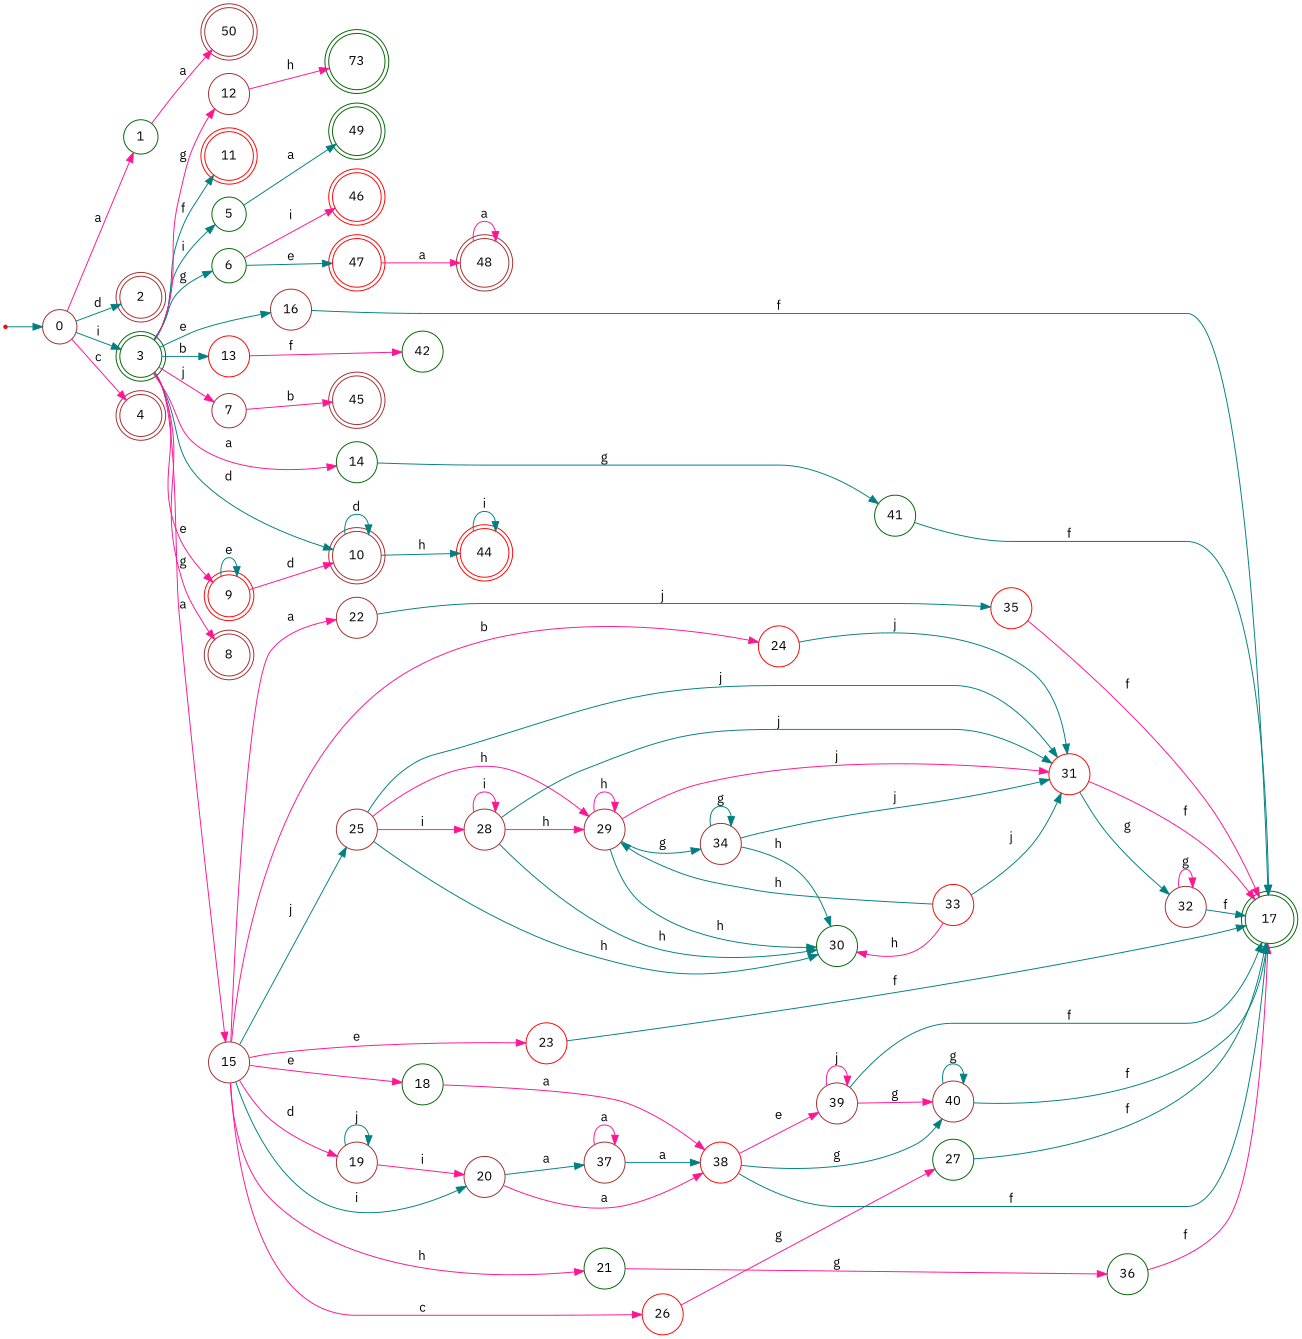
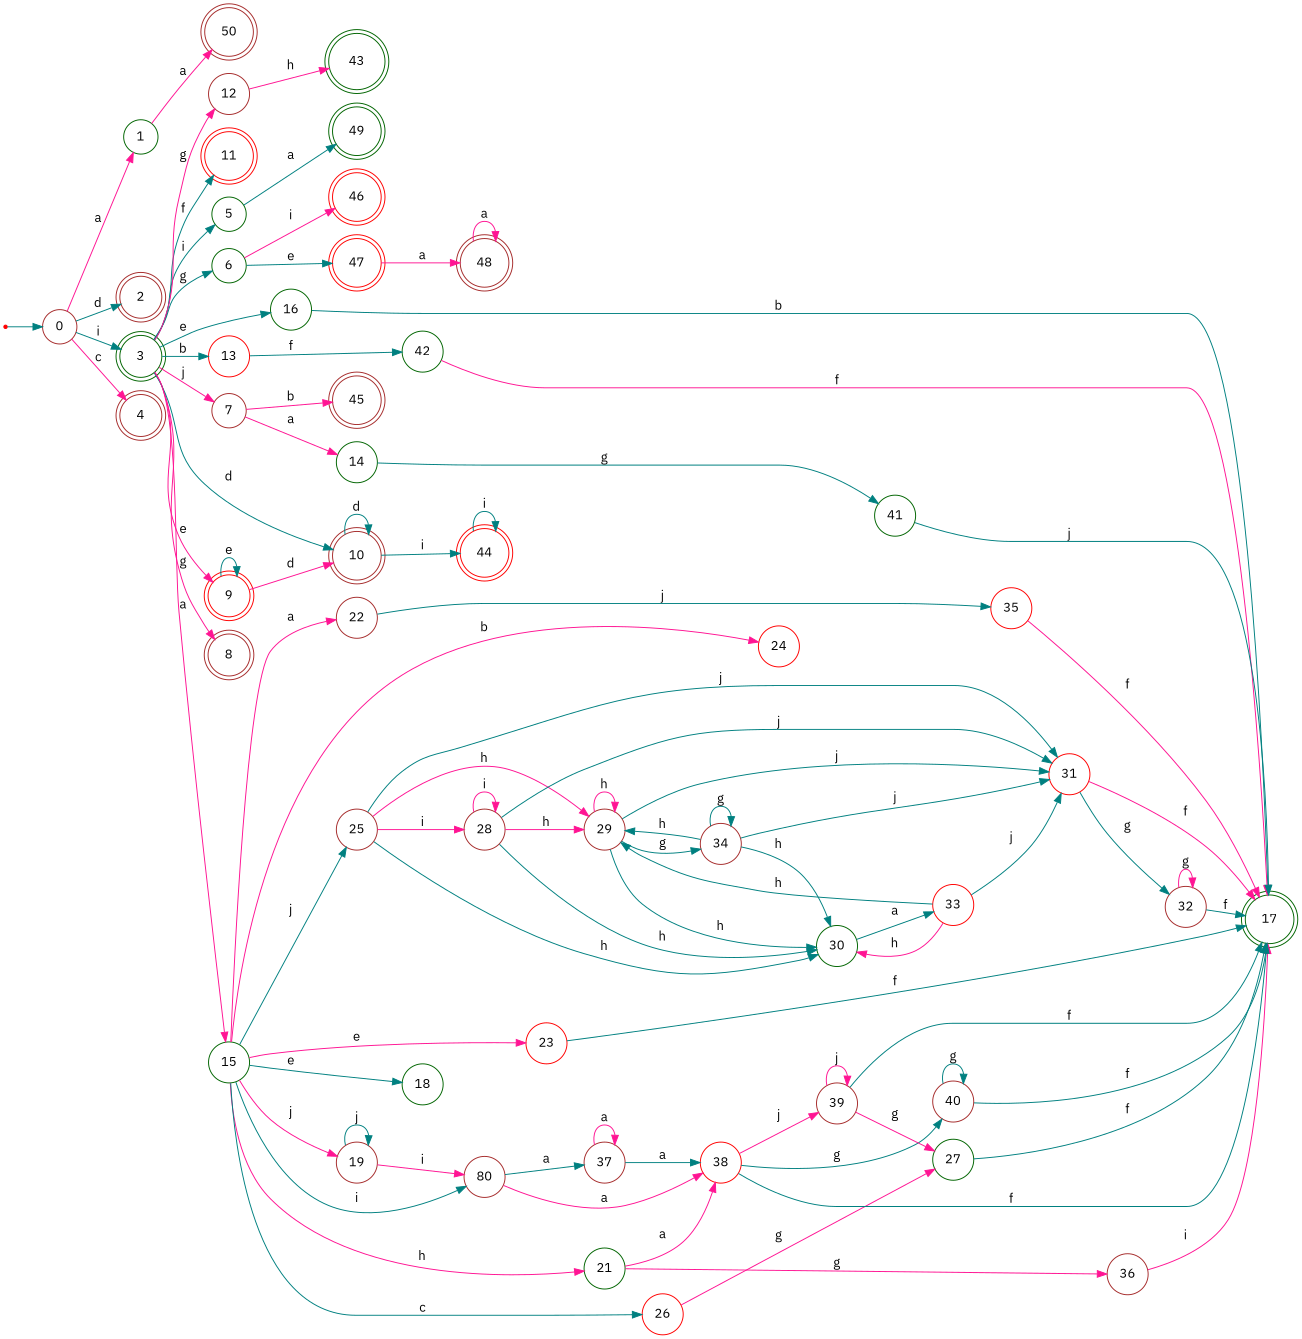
(357, 62) -> (357, 62)
(779, 306) -> (779, 306)
(291, 310) -> (291, 310)
(321, 354) -> (321, 354)
none -> (1067, 388)
(219, 458) -> (287, 434)
(1069, 534) -> (1069, 534)
(423, 546) -> (423, 546)
(959, 640) -> none
(826, 766) -> (826, 766)
none -> (668, 834)
none -> (891, 927)
(229, 1062) -> (229, 1062)
(321, 1074) -> (321, 1074)
(576, 1094) -> (681, 1244)
(890, 1103) -> (891, 1129)
(291, 1113) -> (291, 1113)
(779, 1115) -> (779, 1115)
(485, 1177) -> (485, 1177)
(1186, 1236) -> (1186, 1236)
(1128, 1274) -> (1128, 1274)
(351, 1314) -> (351, 1314)
